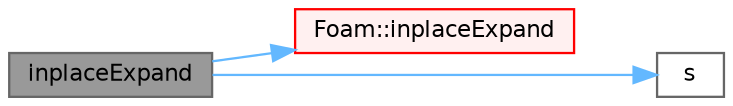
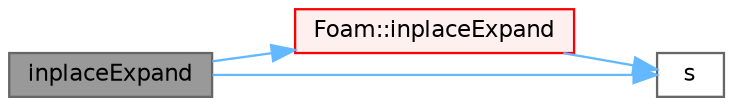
none -> (598, 59)
